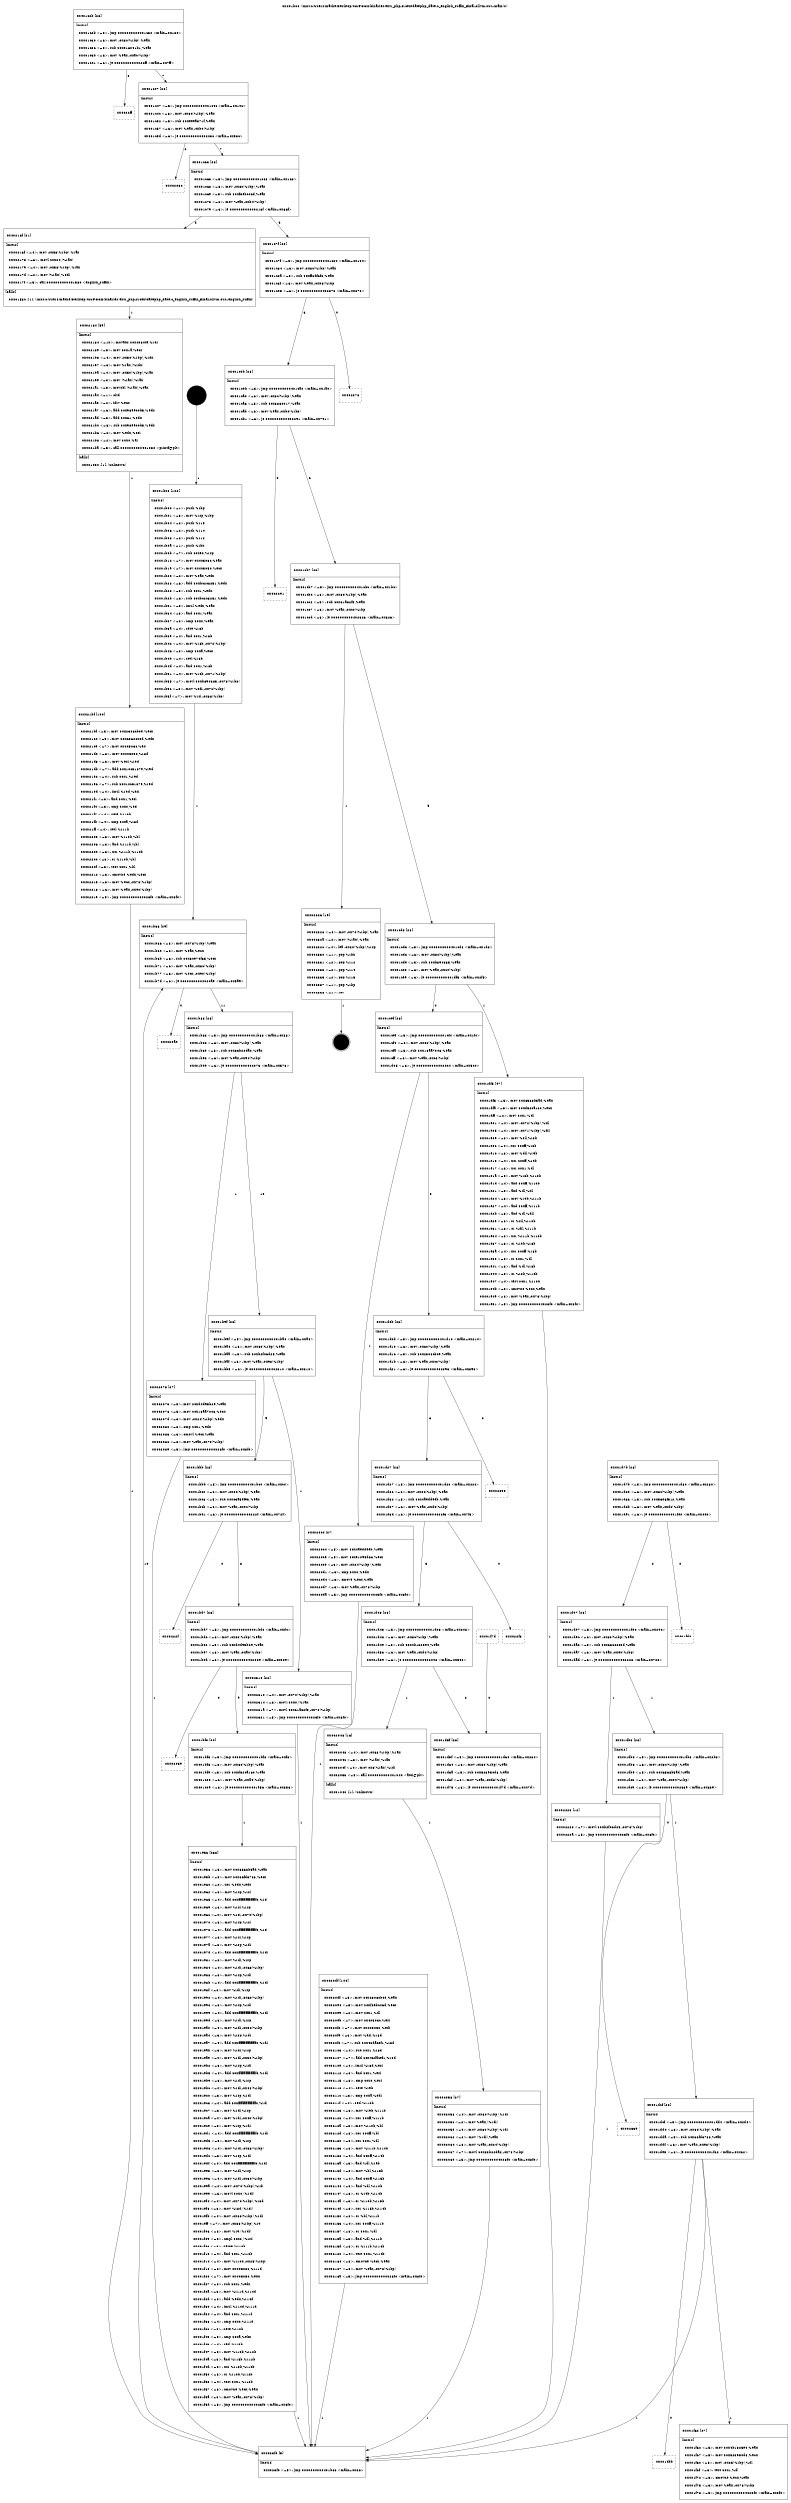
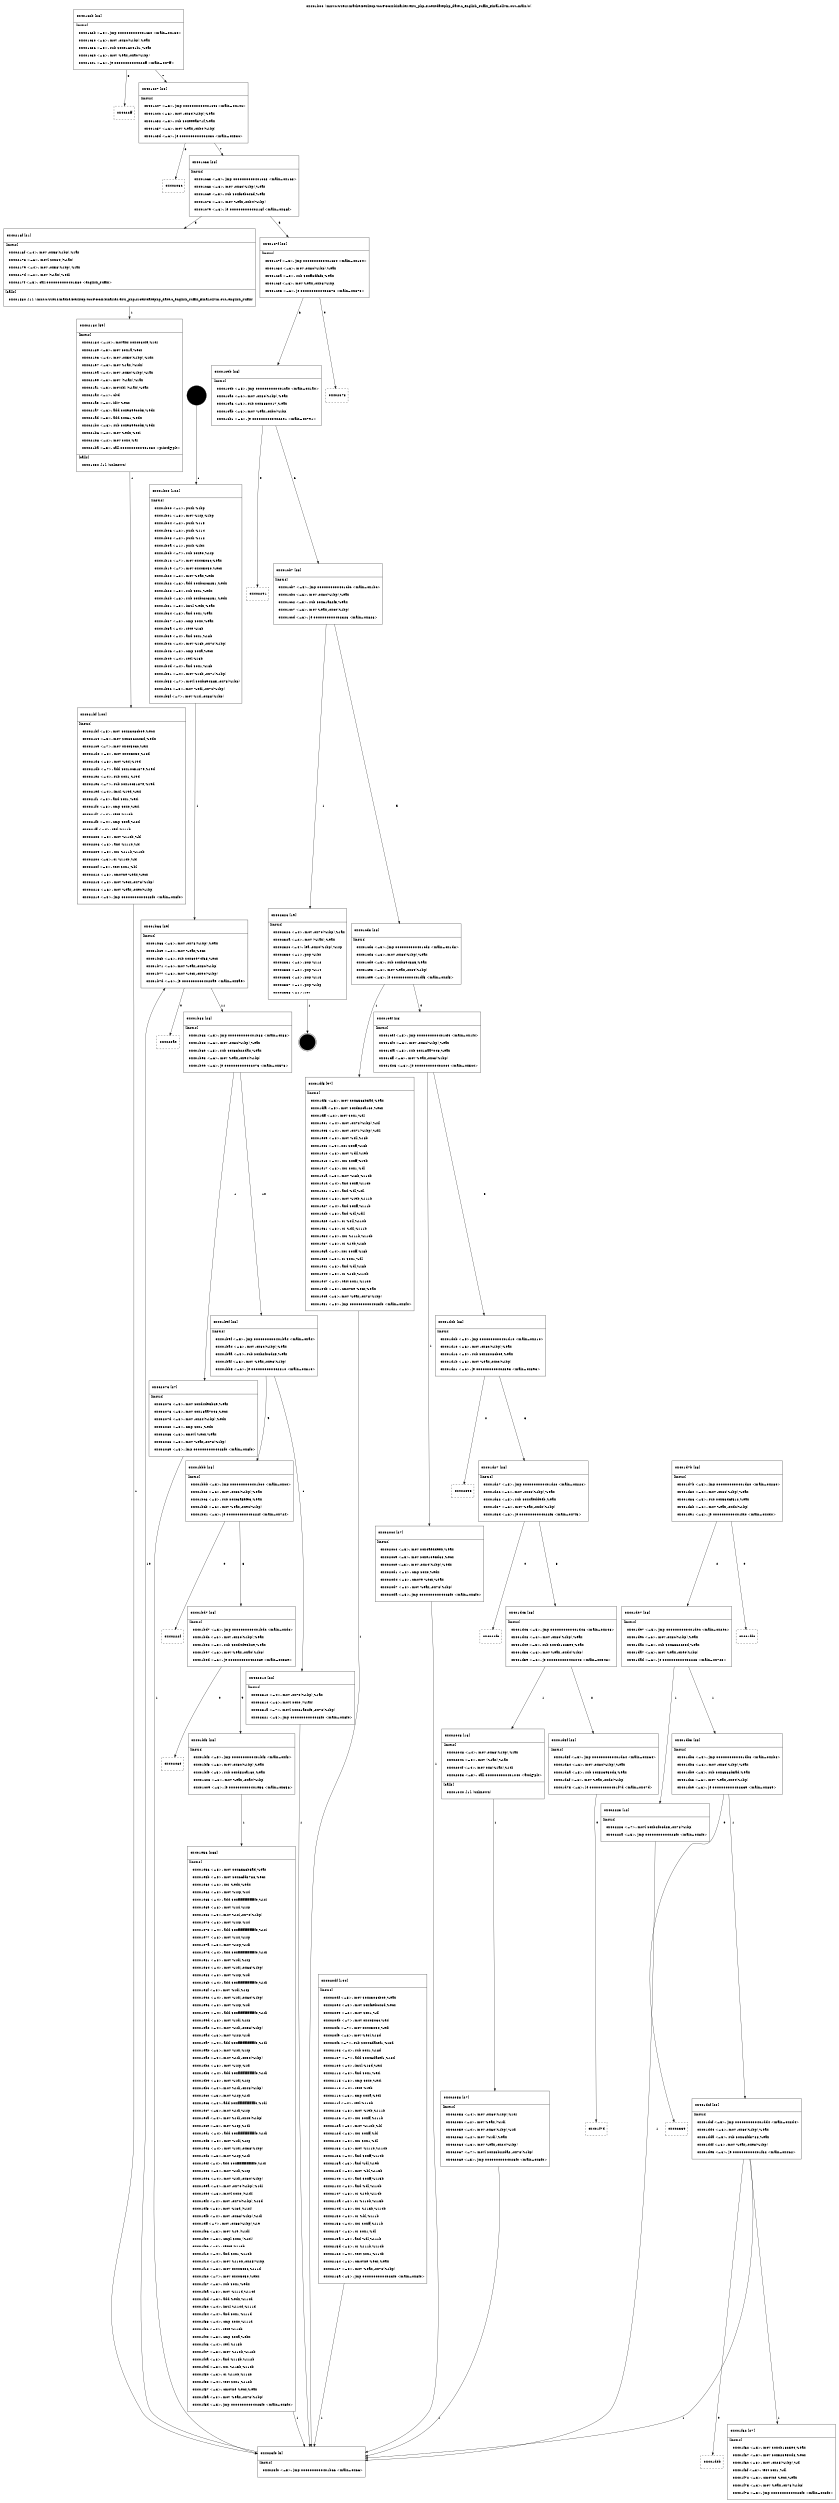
(487, 1687) -> (596, 1957)
